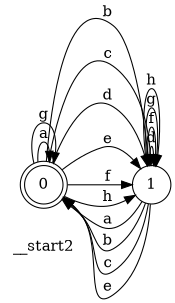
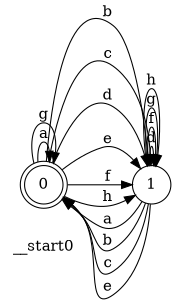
(44, 247) -> (44, 247)
